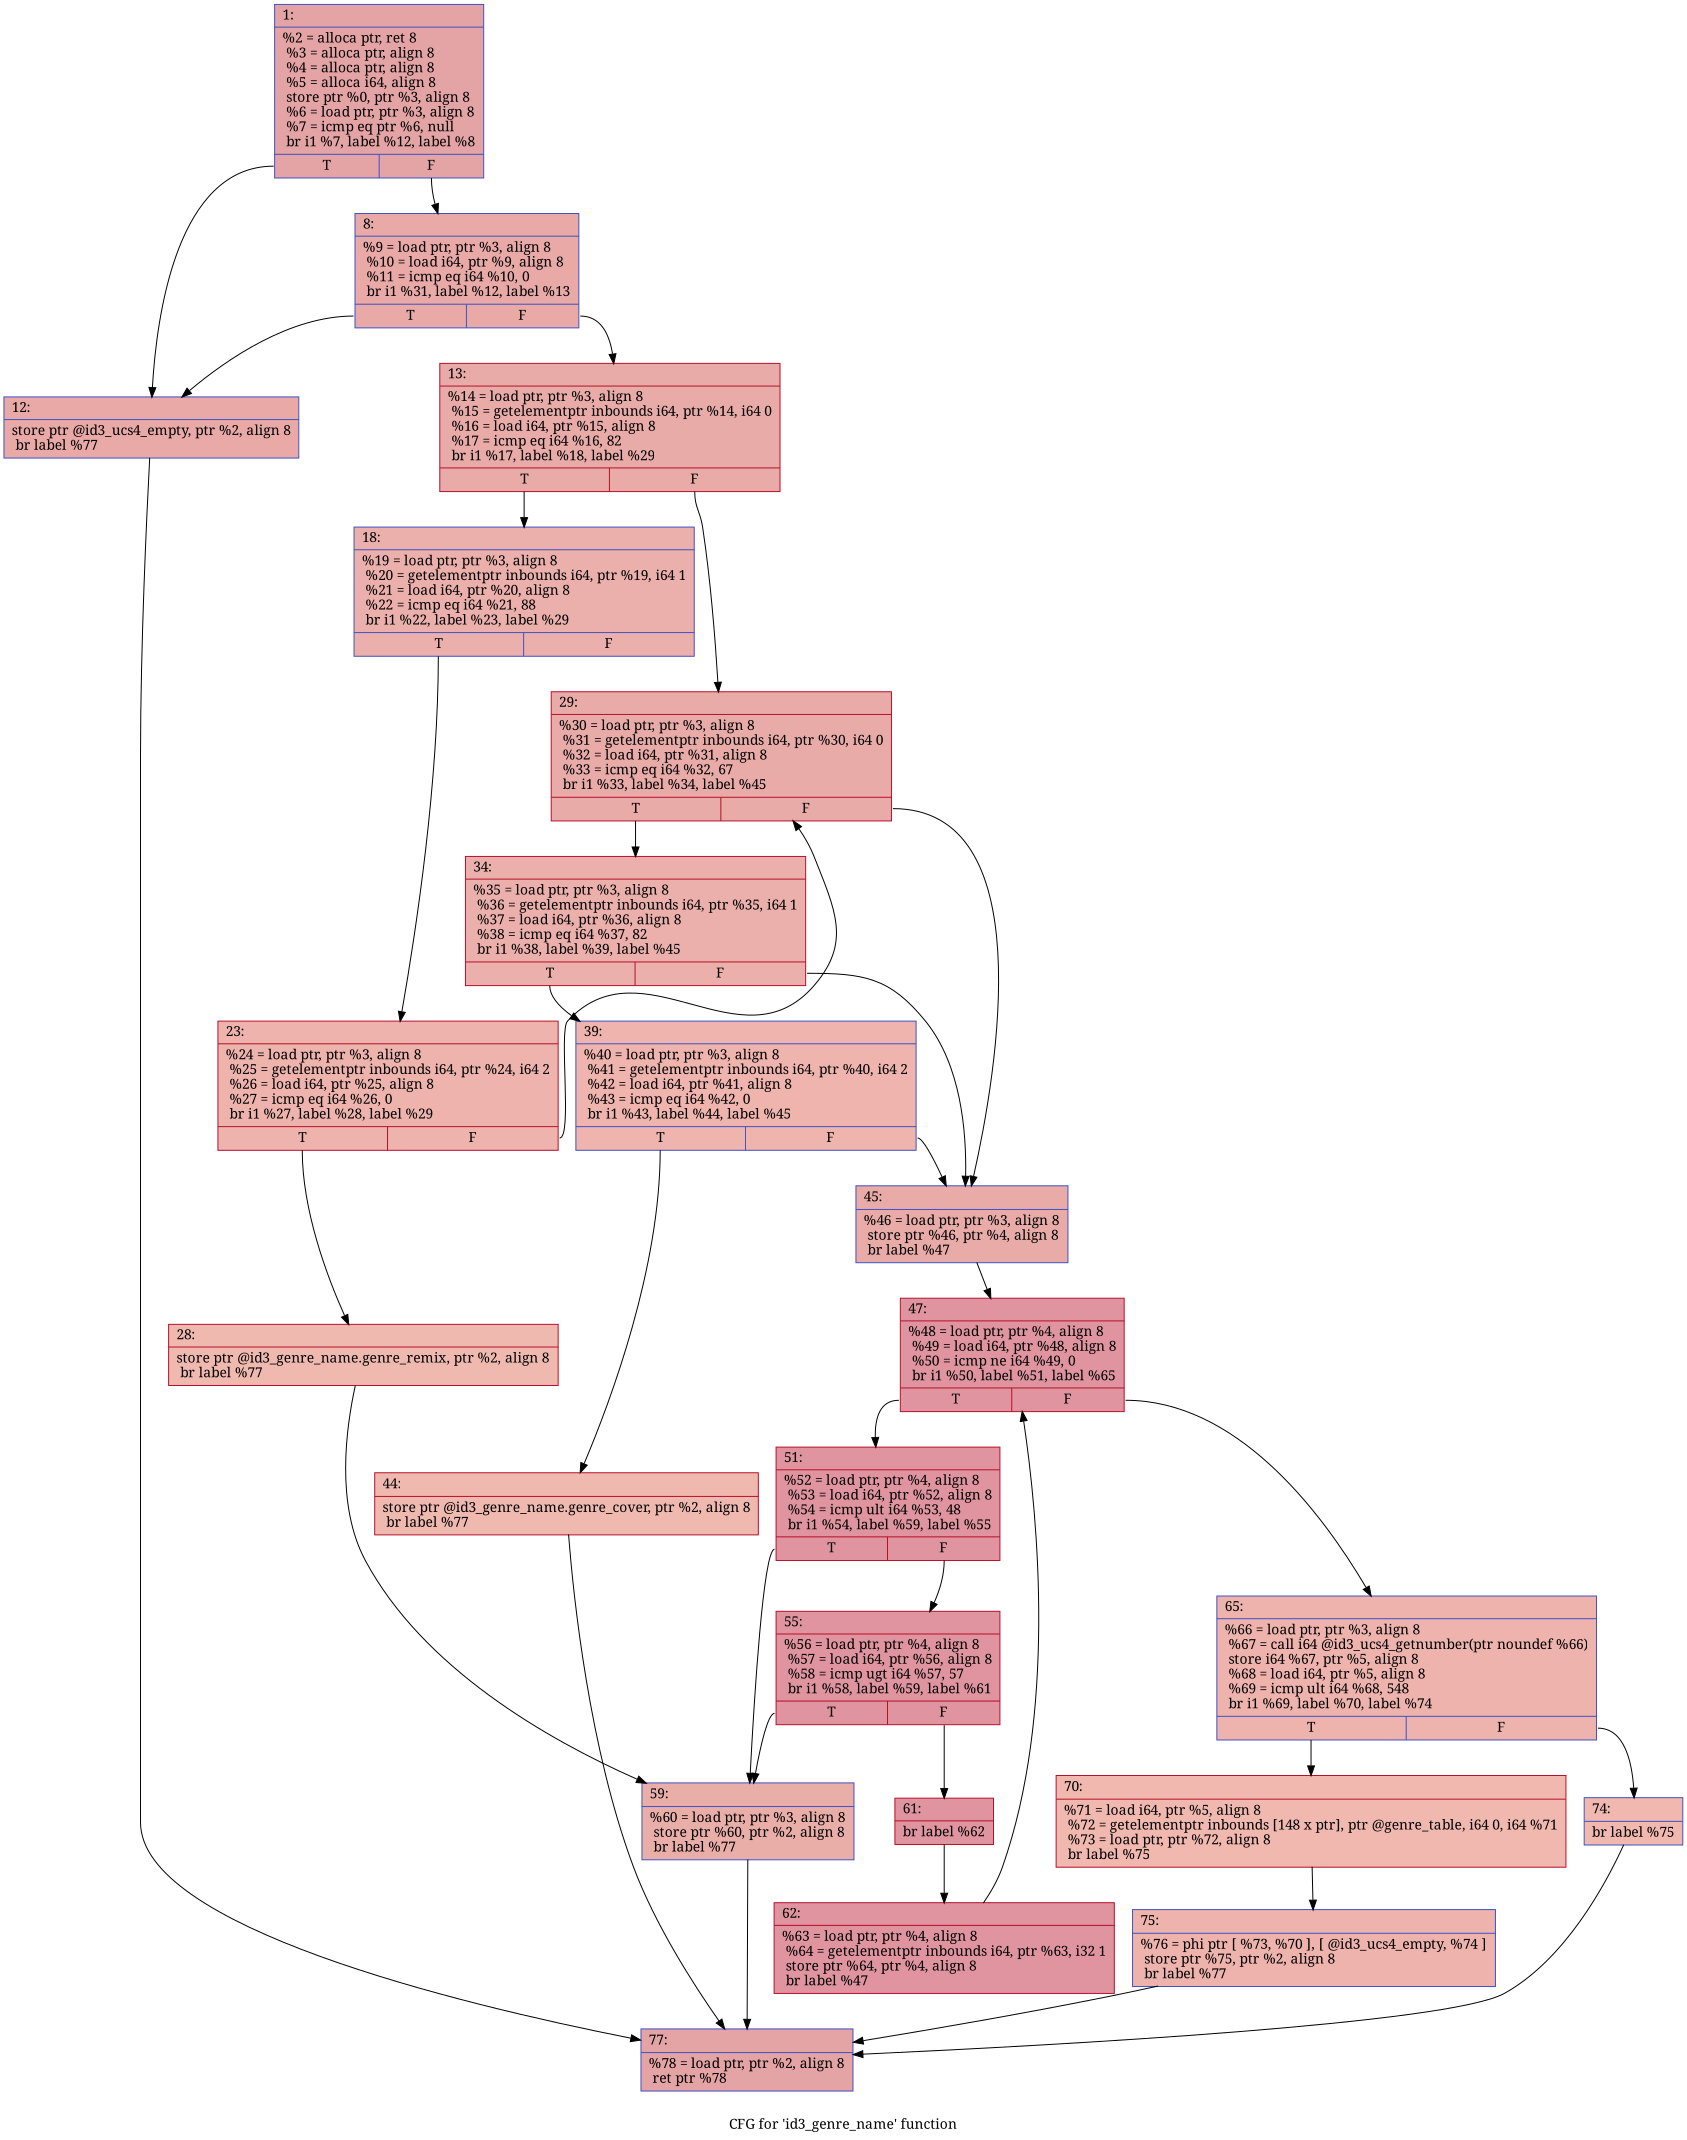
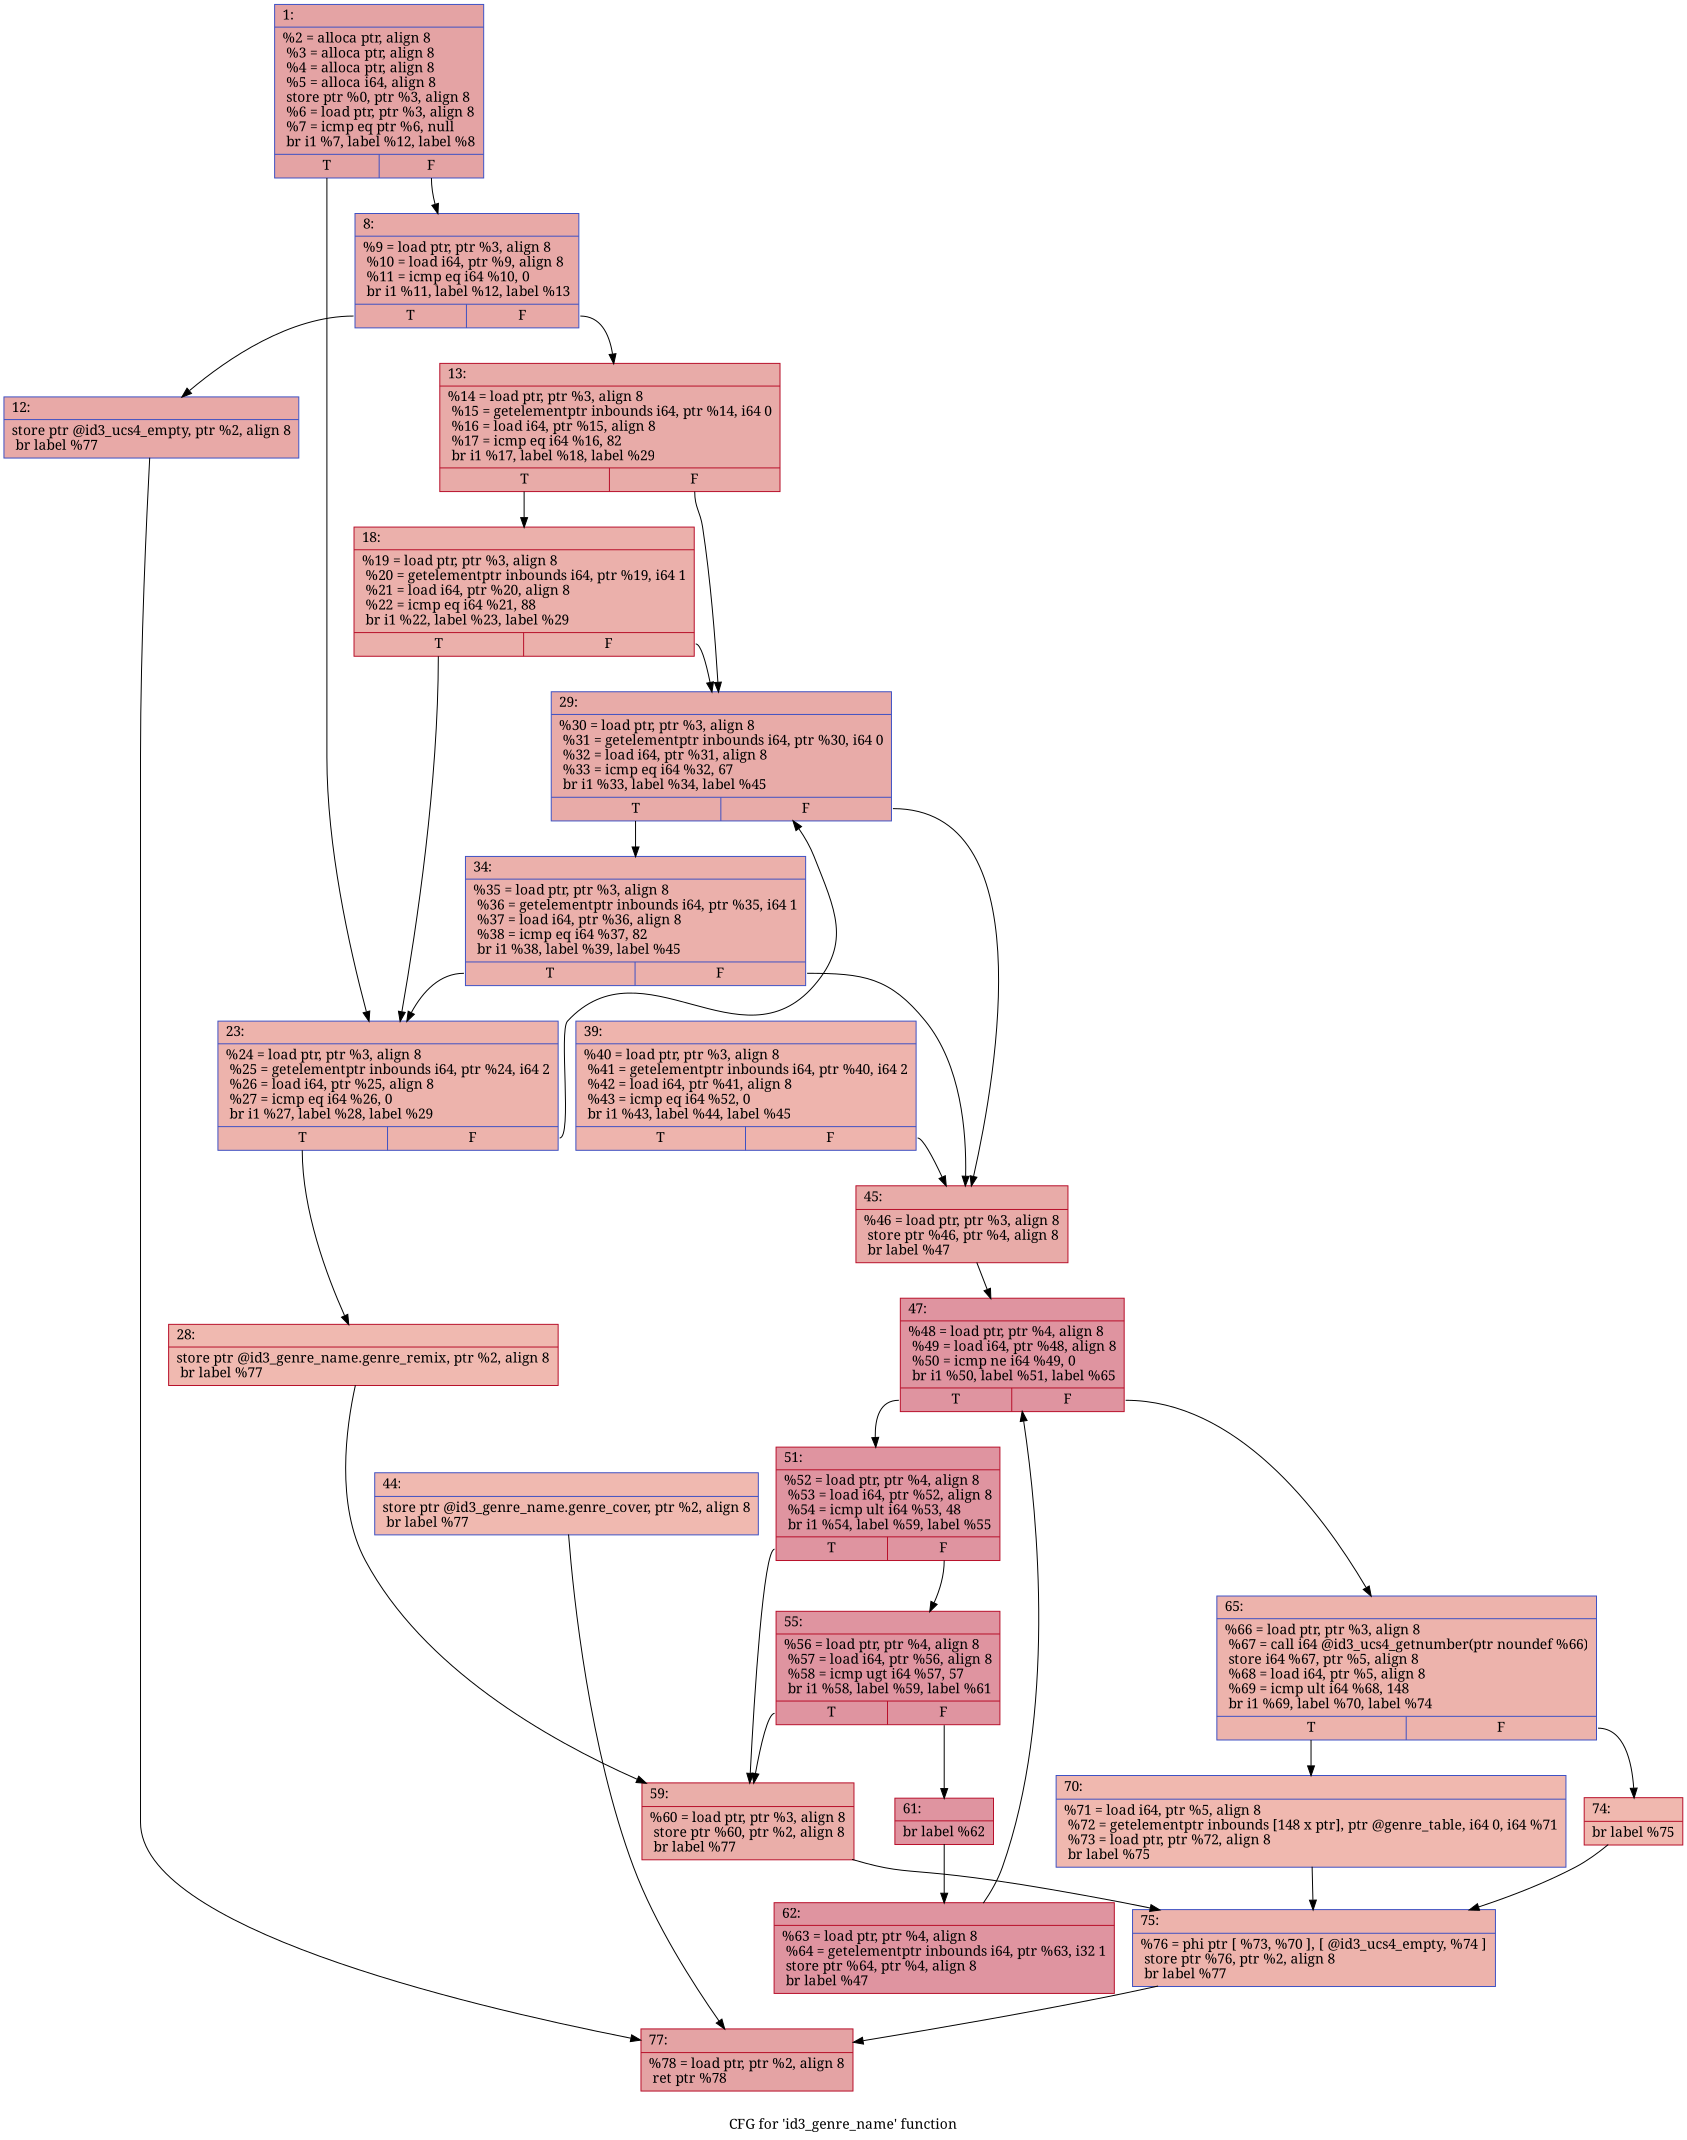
(350, 38) -> (357, 38)
(178, 252) -> (327, 597)
(467, 292) -> (467, 292)
(524, 592) -> (524, 592)
none -> (705, 662)
(721, 756) -> (721, 756)
(636, 921) -> (636, 921)
(557, 1003) -> (432, 985)
(388, 1086) -> (388, 1086)
(667, 1100) -> (667, 1100)
(962, 1224) -> (962, 1224)
(637, 1310) -> none
(567, 1504) -> (567, 1504)
(1317, 1689) -> (1317, 1689)
(748, 1821) -> (748, 1821)
(1311, 1821) -> (1311, 1821)
(1633, 1821) -> (1633, 1821)
(747, 1939) -> (1009, 1883)
(1238, 1959) -> (1238, 1959)
(1282, 2028) -> (1546, 1881)
(747, 2060) -> (747, 2060)
